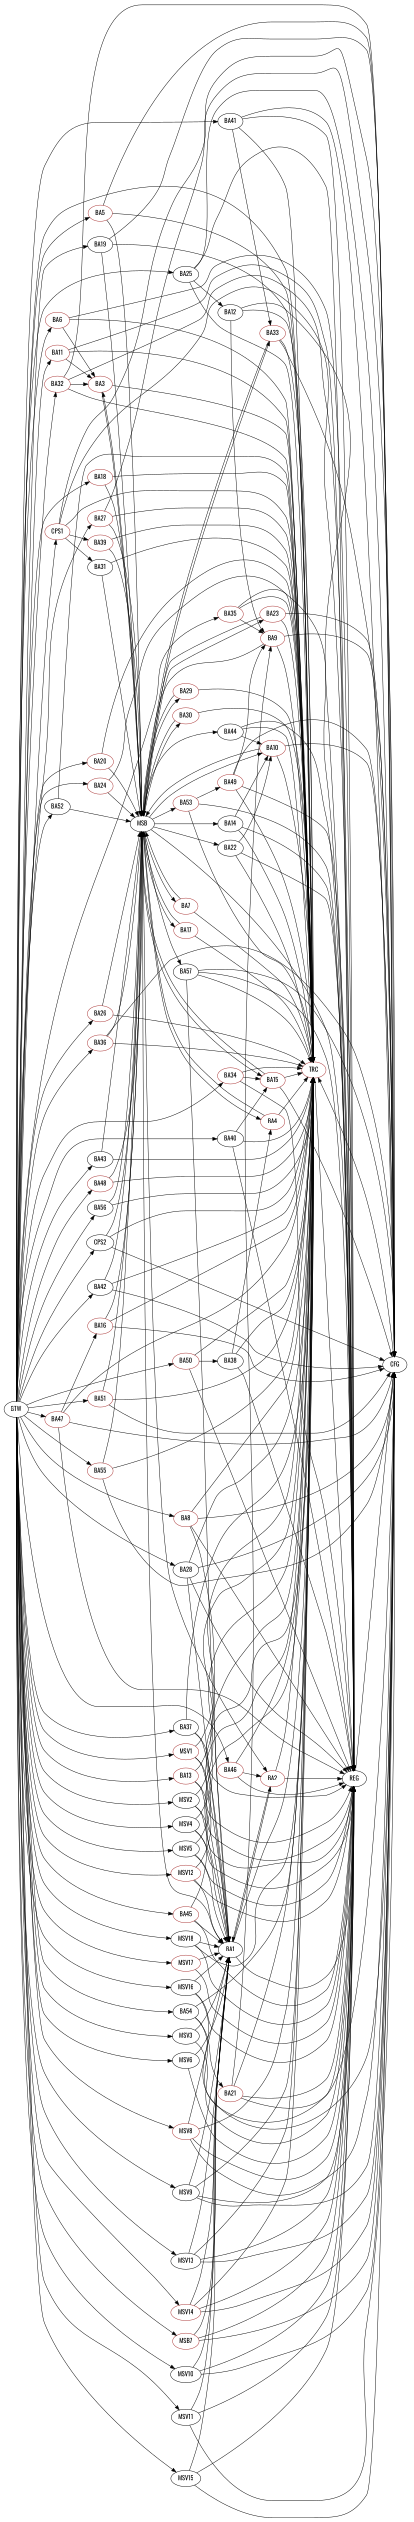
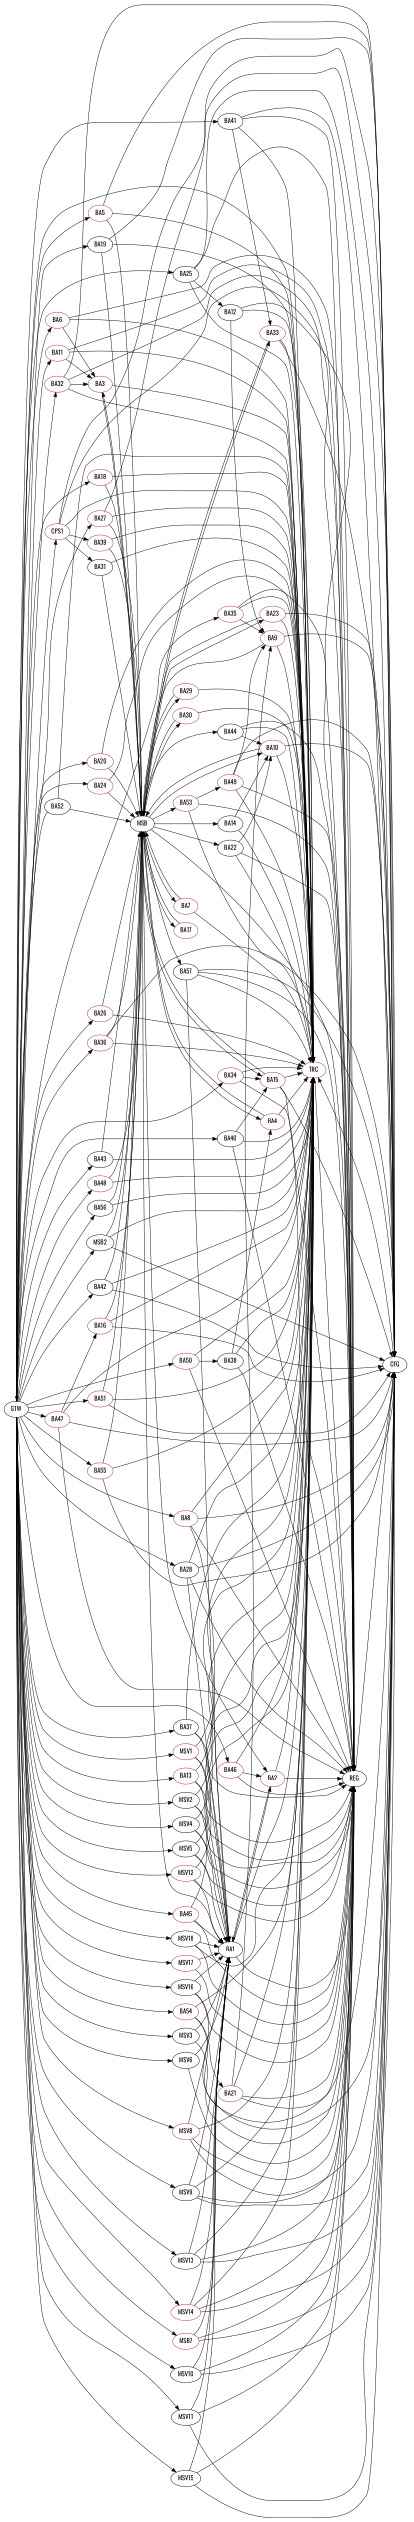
(262, 983) -> none
(23, 1108) -> (22, 1103)
(100, 1243) -> (100, 1243)
(348, 1273) -> (327, 1425)
(186, 2012) -> (186, 2012)
